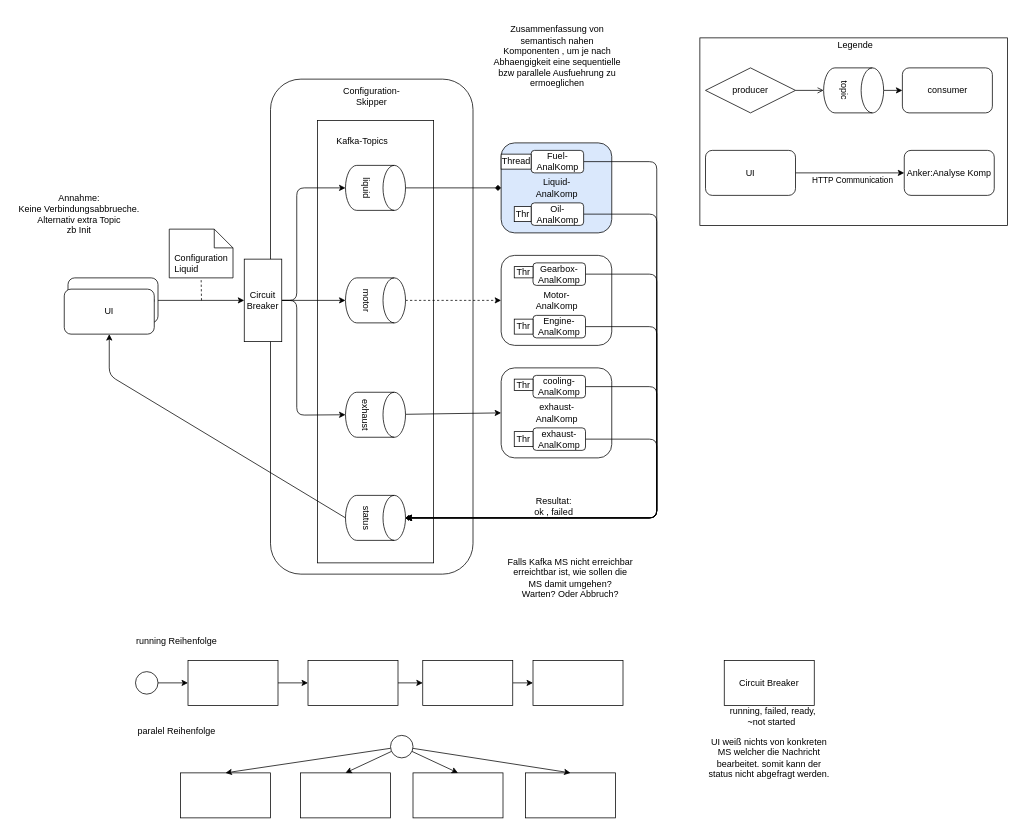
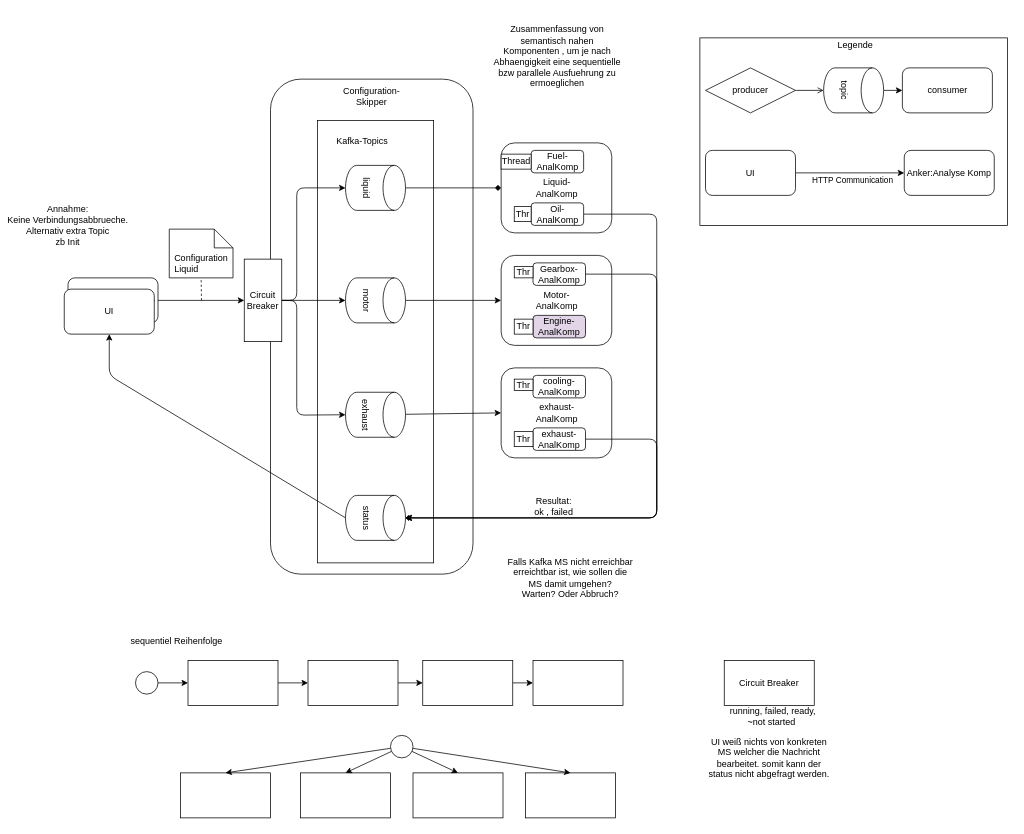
(645, 162) -> none
(556, 188) -> (556, 188)
(79, 214) -> (68, 225)
(451, 300) -> (451, 300)
(559, 327) -> (559, 327)
(619, 327) -> none
(619, 387) -> none
(177, 642) -> (177, 642)
(177, 732) -> none
